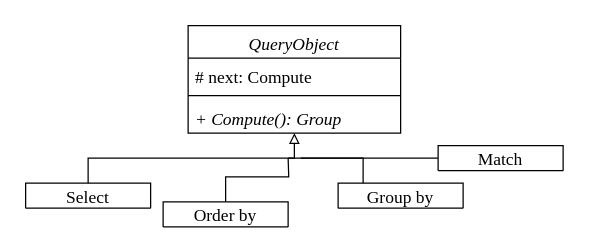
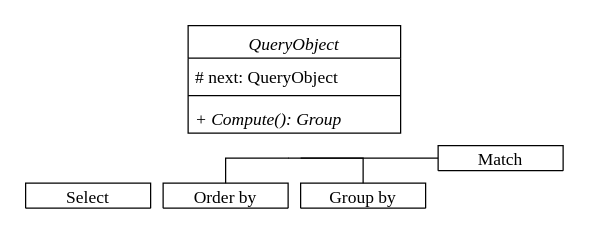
(262, 77) -> (281, 77)
(144, 158) -> none
(401, 196) -> (363, 196)
(226, 214) -> (226, 196)
